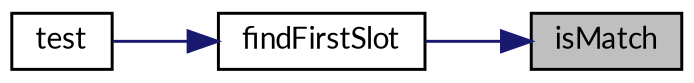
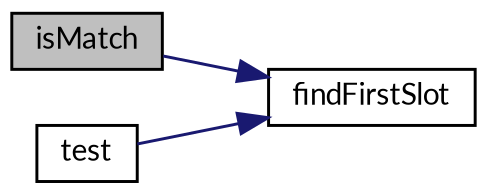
(463, 41) -> (201, 64)
